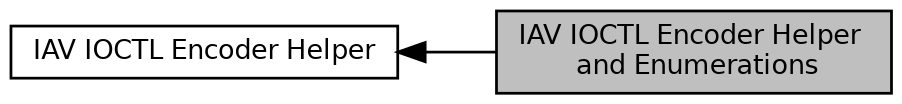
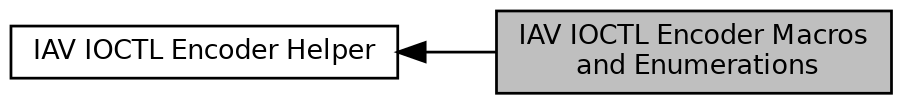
(694, 52) -> (694, 52)
